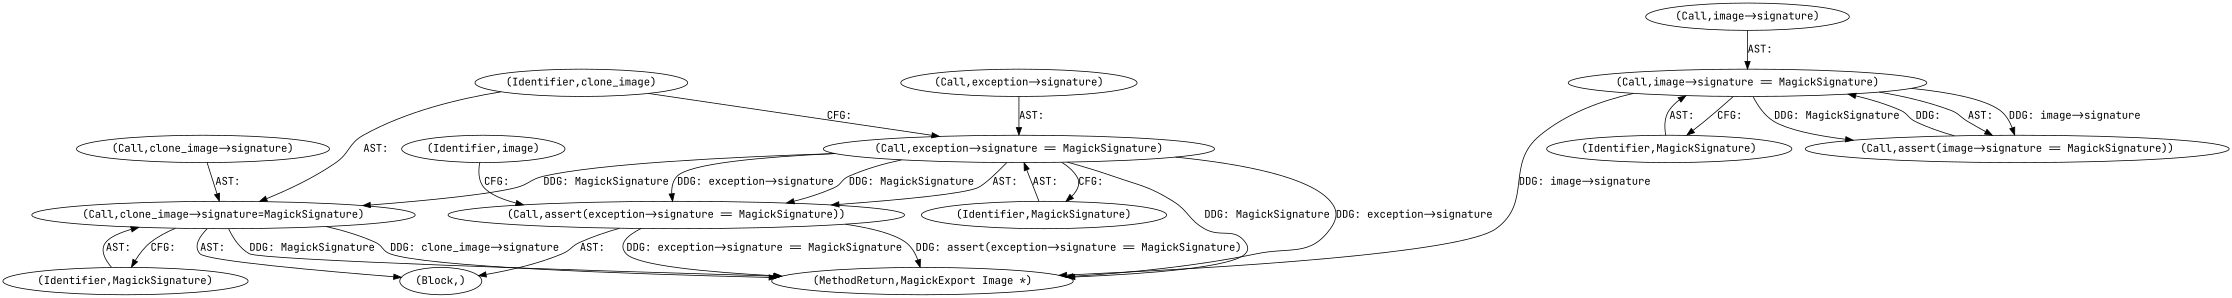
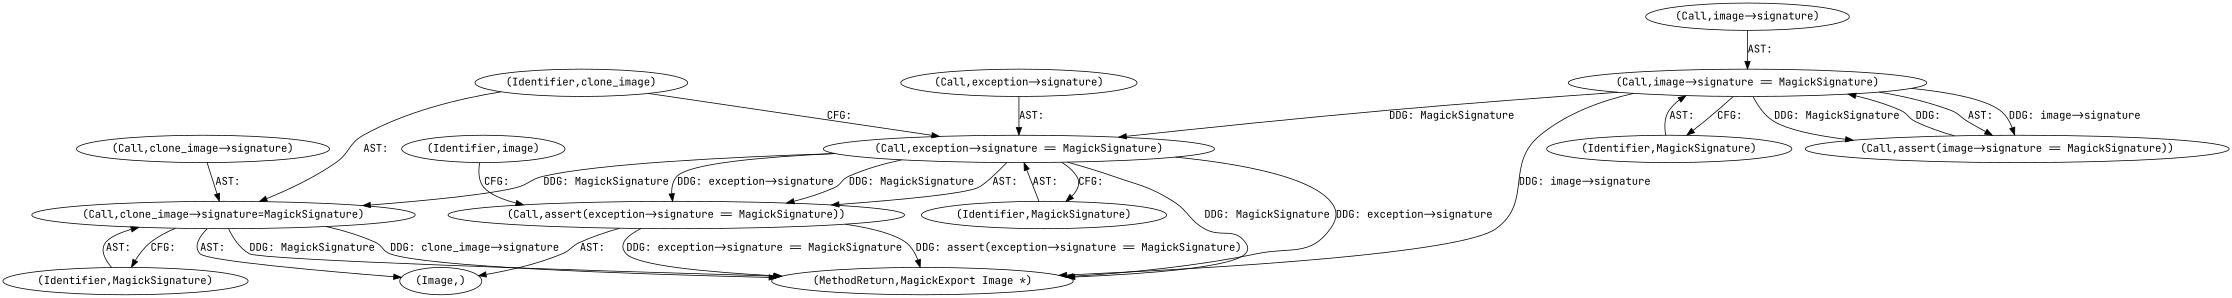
none -> (1372, 112)
(441, 281) -> (441, 281)
